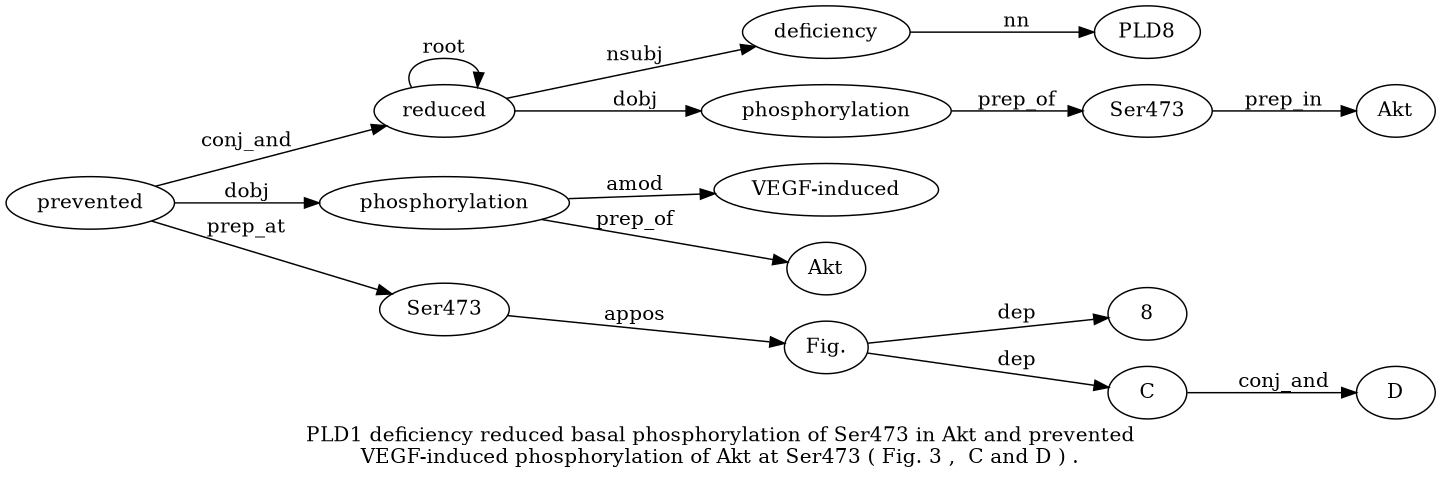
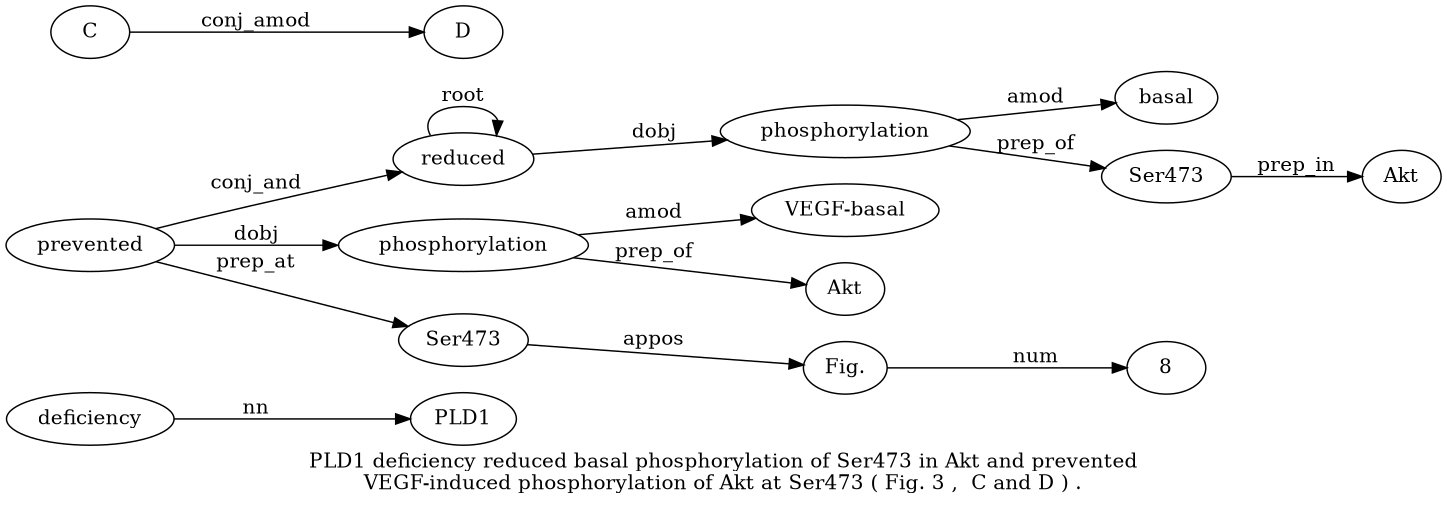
(1147, 32) -> (463, 419)
(624, 74) -> none
none -> (1166, 98)
(826, 190) -> (845, 210)
(1017, 313) -> (1036, 357)
(981, 369) -> none
(1284, 382) -> (256, 21)
